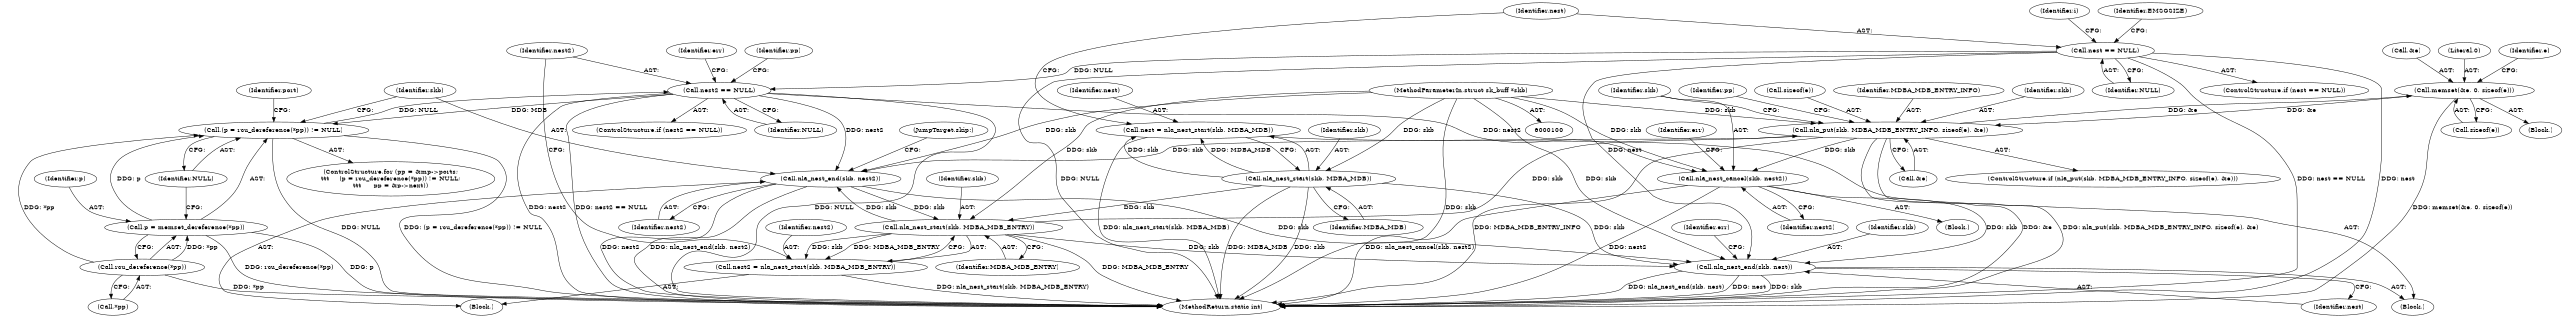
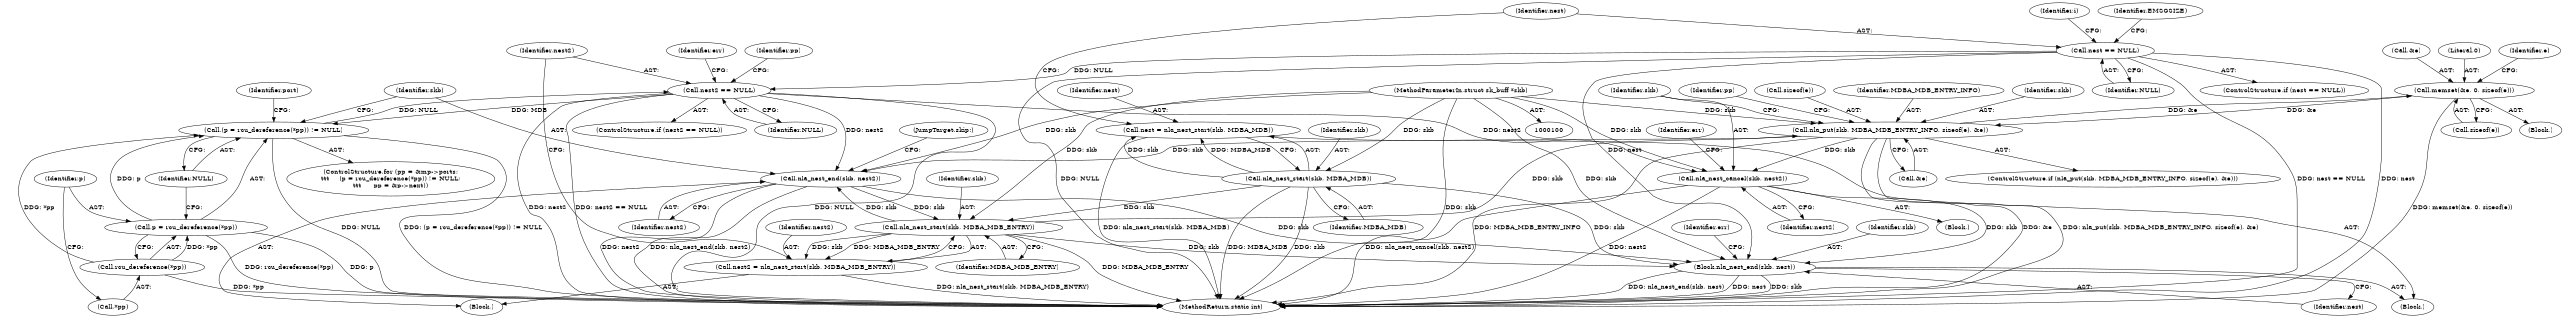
(1549, 130) -> (1549, 130)
(186, 228) -> (186, 228)
(1745, 267) -> (1745, 267)
(114, 283) -> (66, 247)
